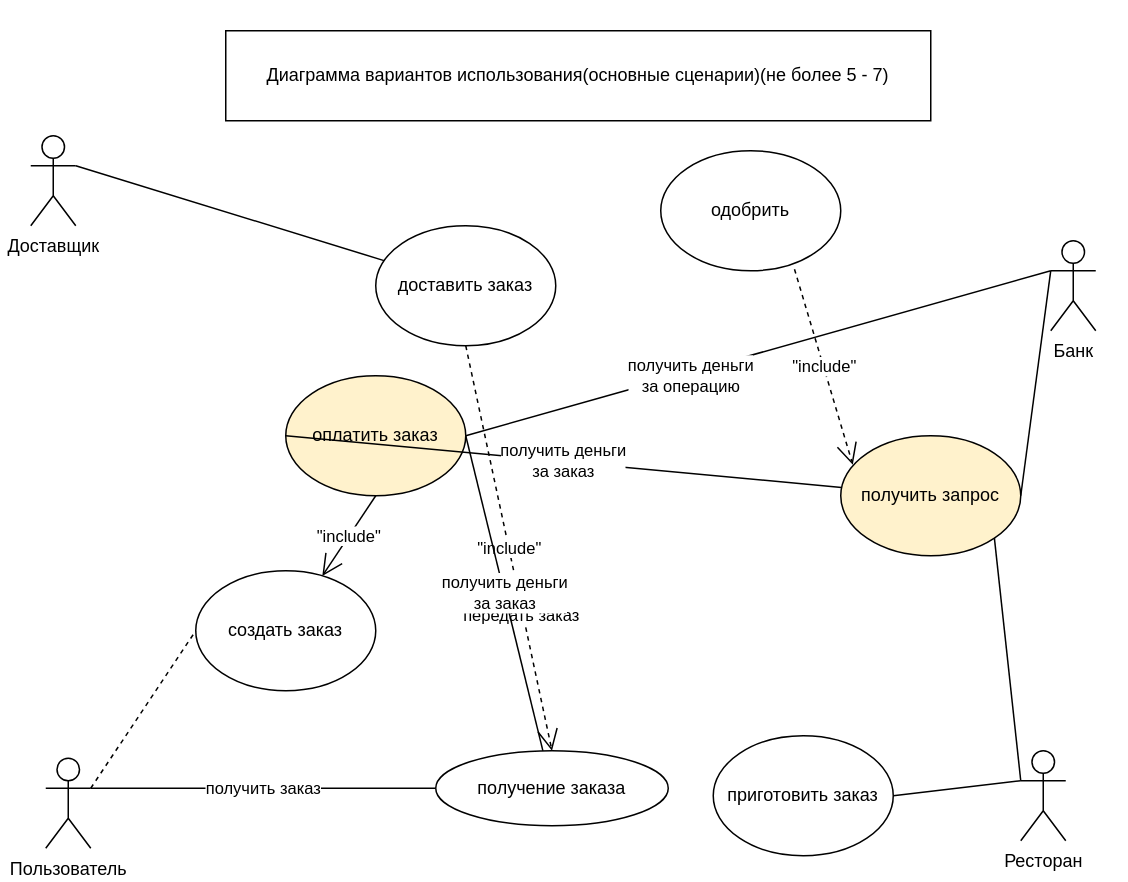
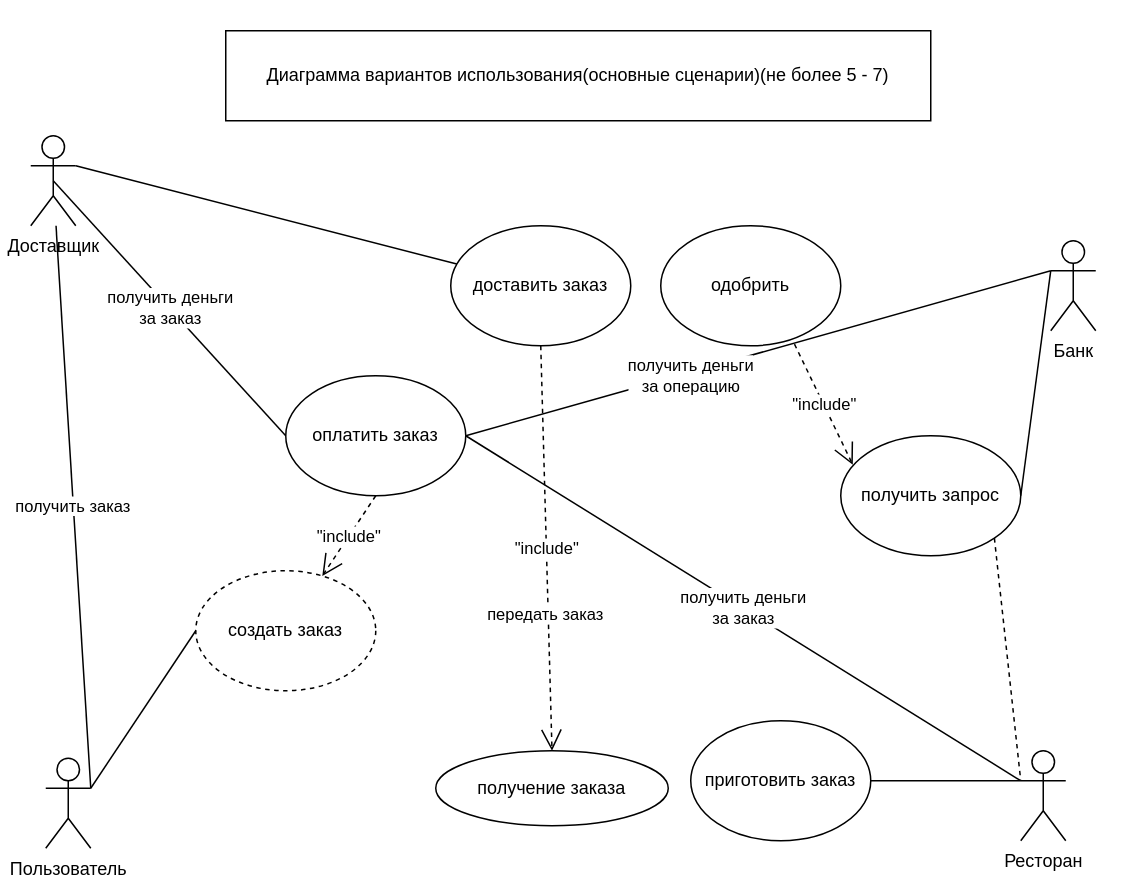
(751, 211) -> (751, 286)
(466, 286) -> (541, 286)
(376, 436) -> (376, 436)
(733, 477) -> (230, 374)
(931, 496) -> (931, 496)
(365, 512) -> (365, 512)
(485, 513) -> (883, 695)
(286, 631) -> (286, 631)
(1008, 659) -> (1008, 659)
(144, 708) -> (144, 708)
(264, 788) -> (73, 504)
(803, 796) -> (781, 781)
